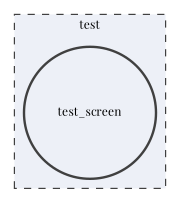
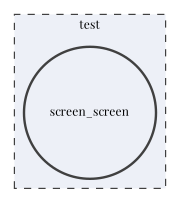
(90, 113) -> (90, 113)
